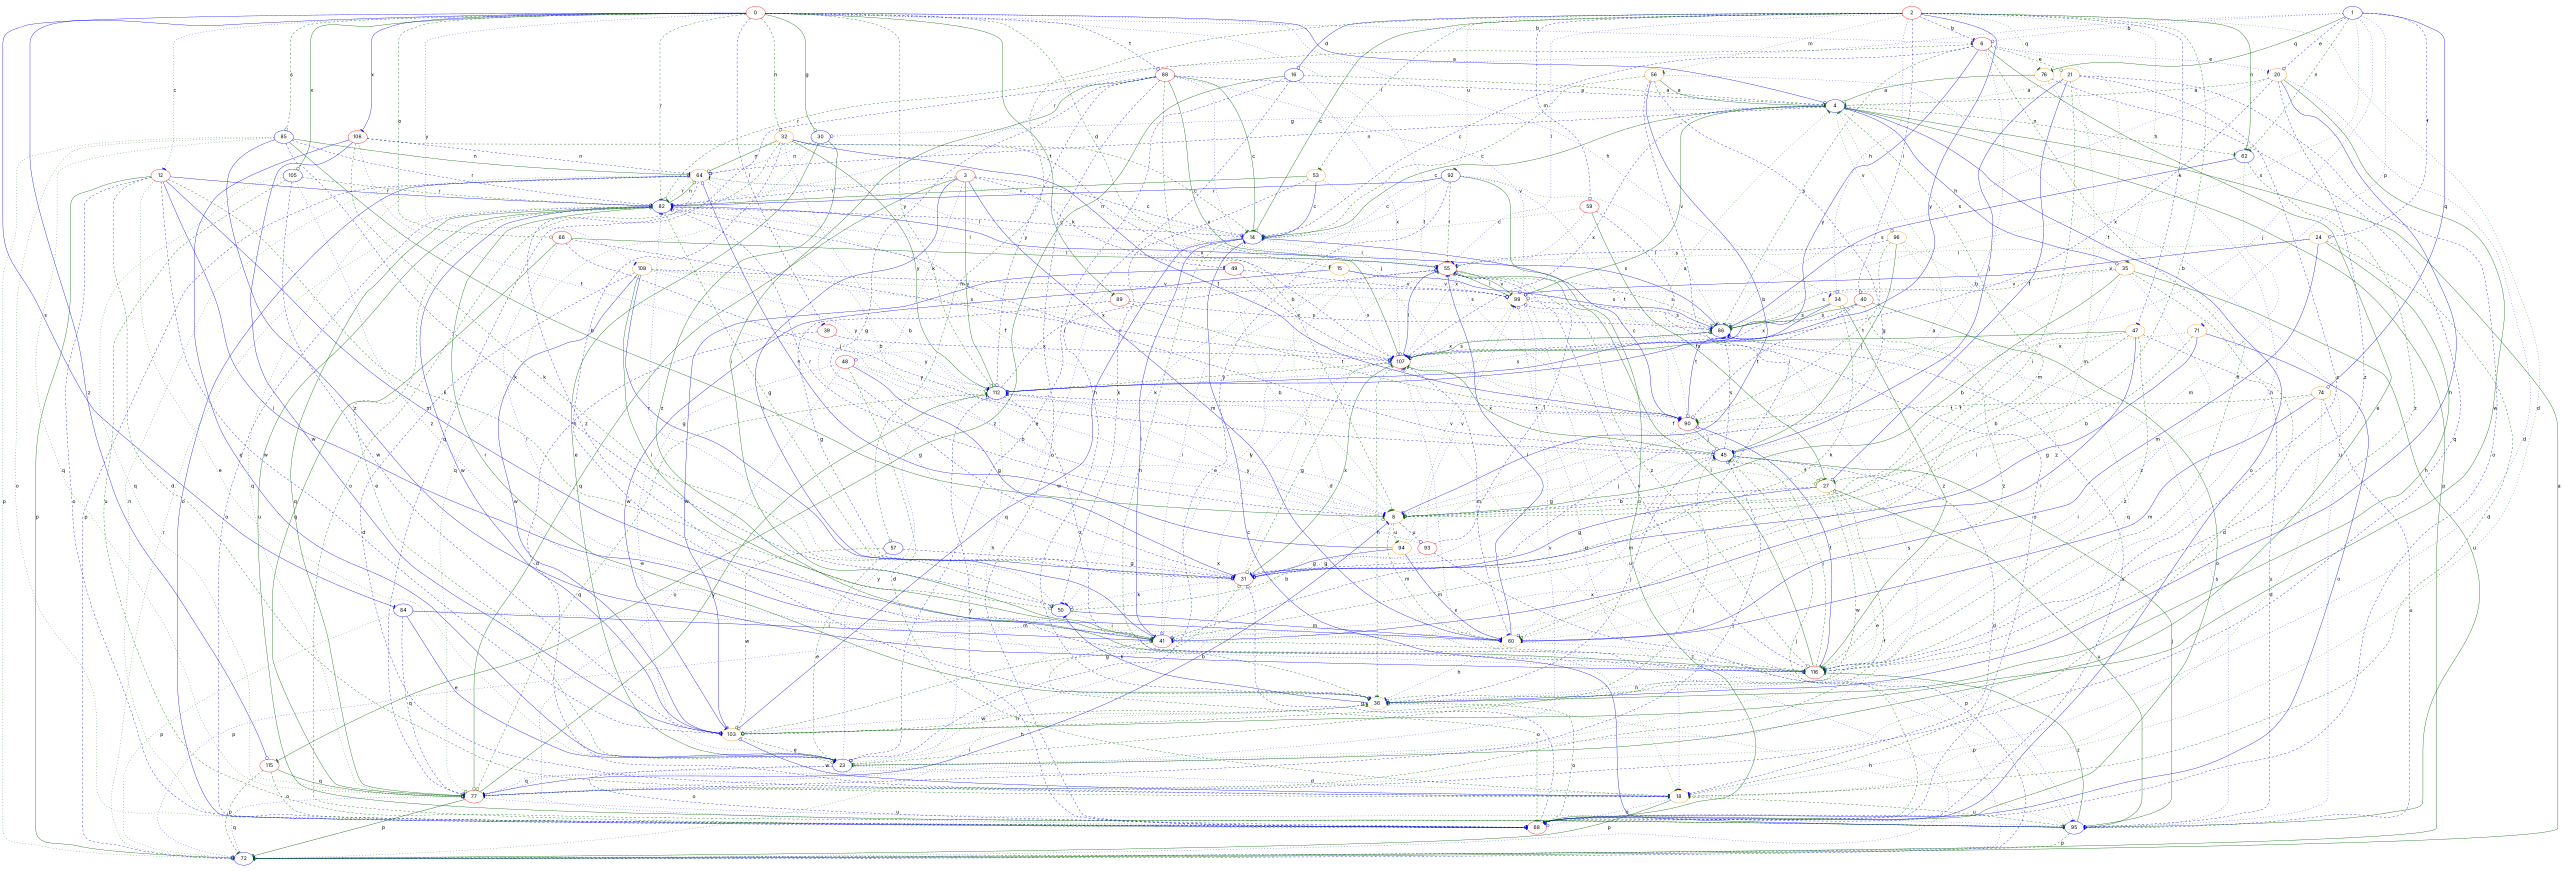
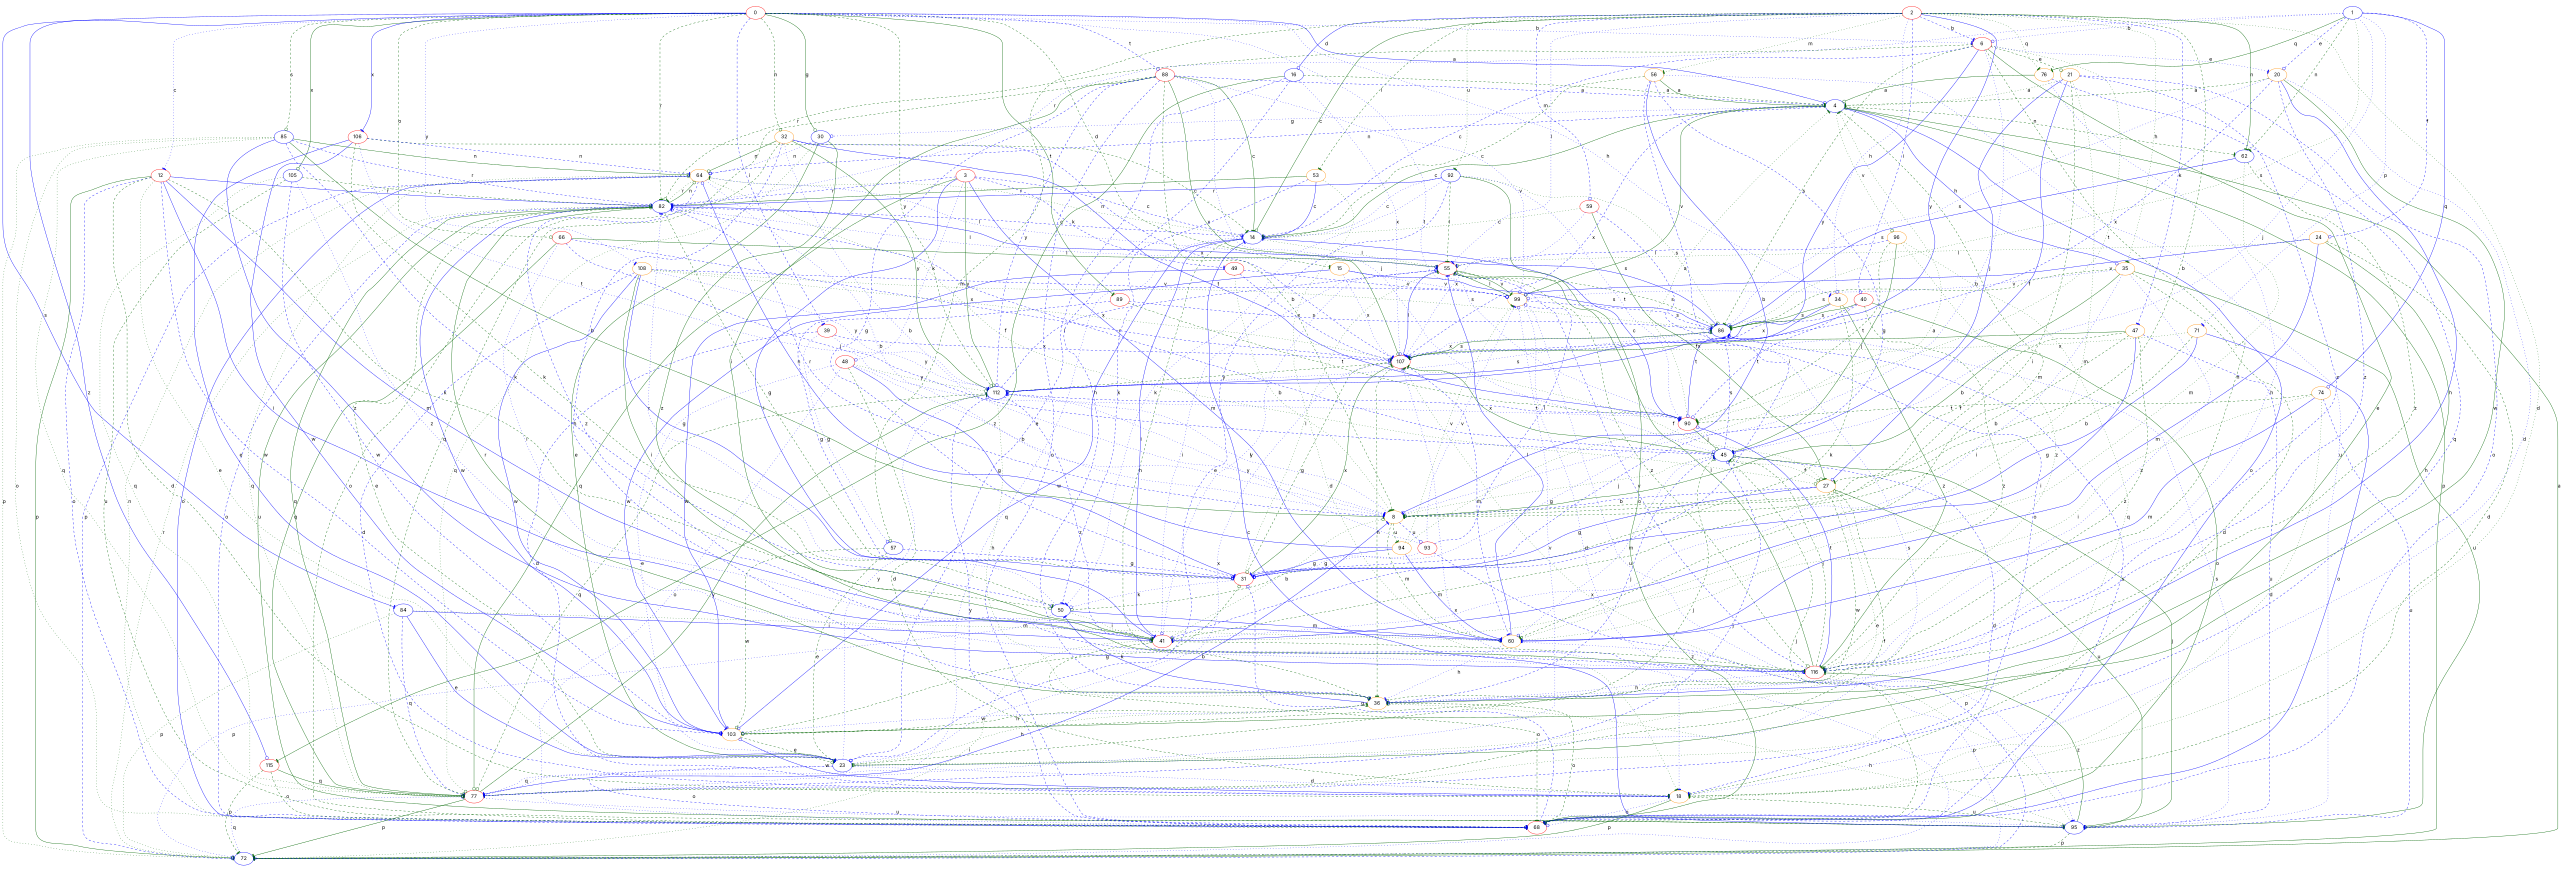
(591, 226) -> (591, 226)
(983, 515) -> (826, 441)
